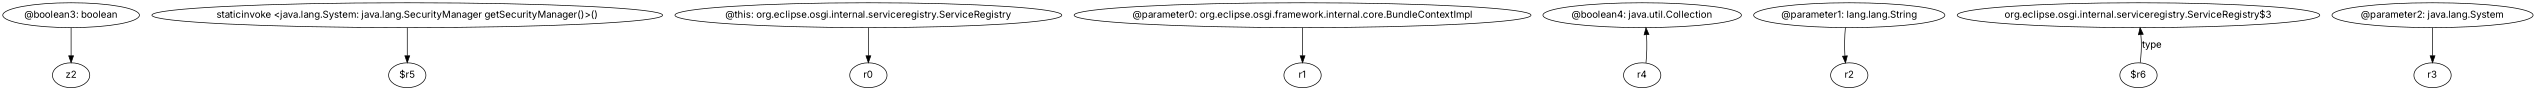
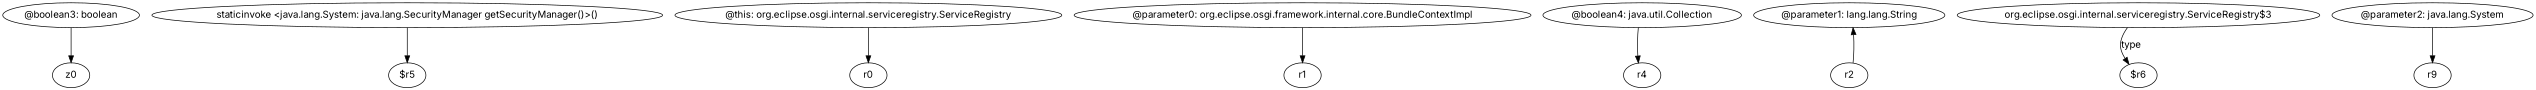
(1845, 42) -> (1854, 49)
(1647, 49) -> (1638, 42)
(2141, 49) -> (2121, 43)
(71, 75) -> (71, 75)
(2433, 75) -> (2433, 75)
